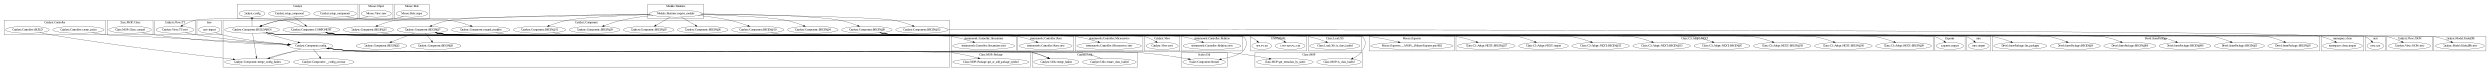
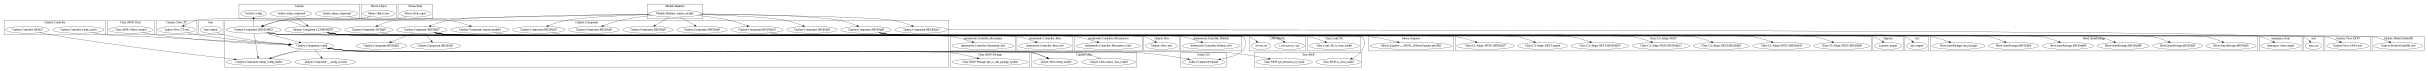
(376, 14) -> (379, 14)
(130, 30) -> (131, 30)
(368, 30) -> (369, 30)
(1843, 46) -> none
